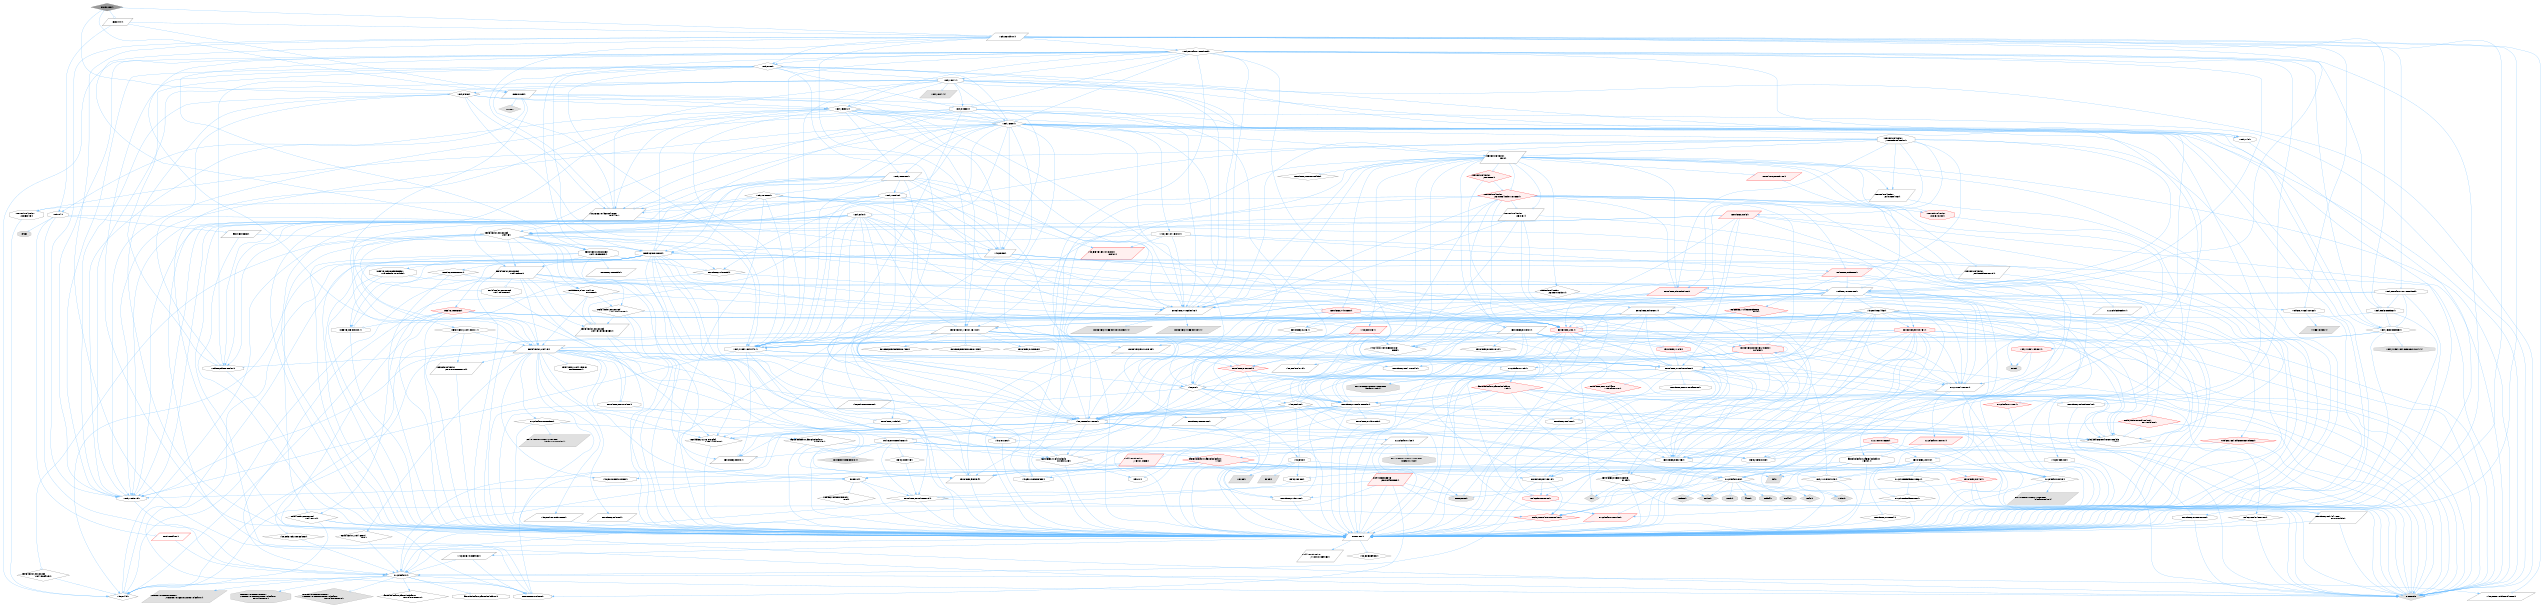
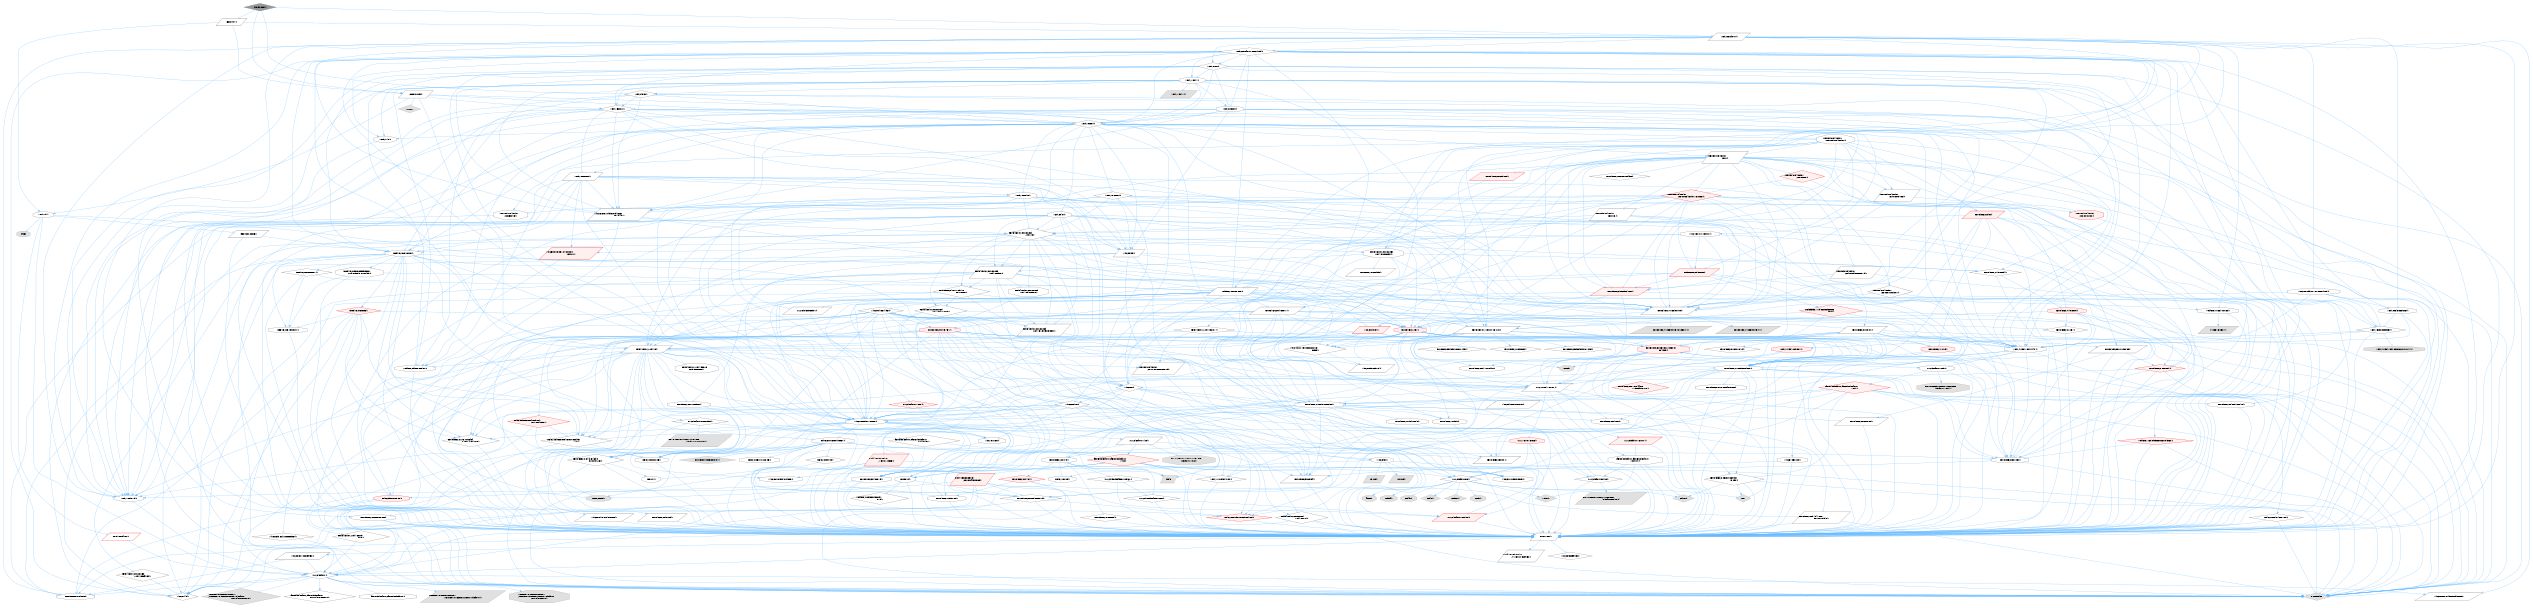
none -> (759, 460)
